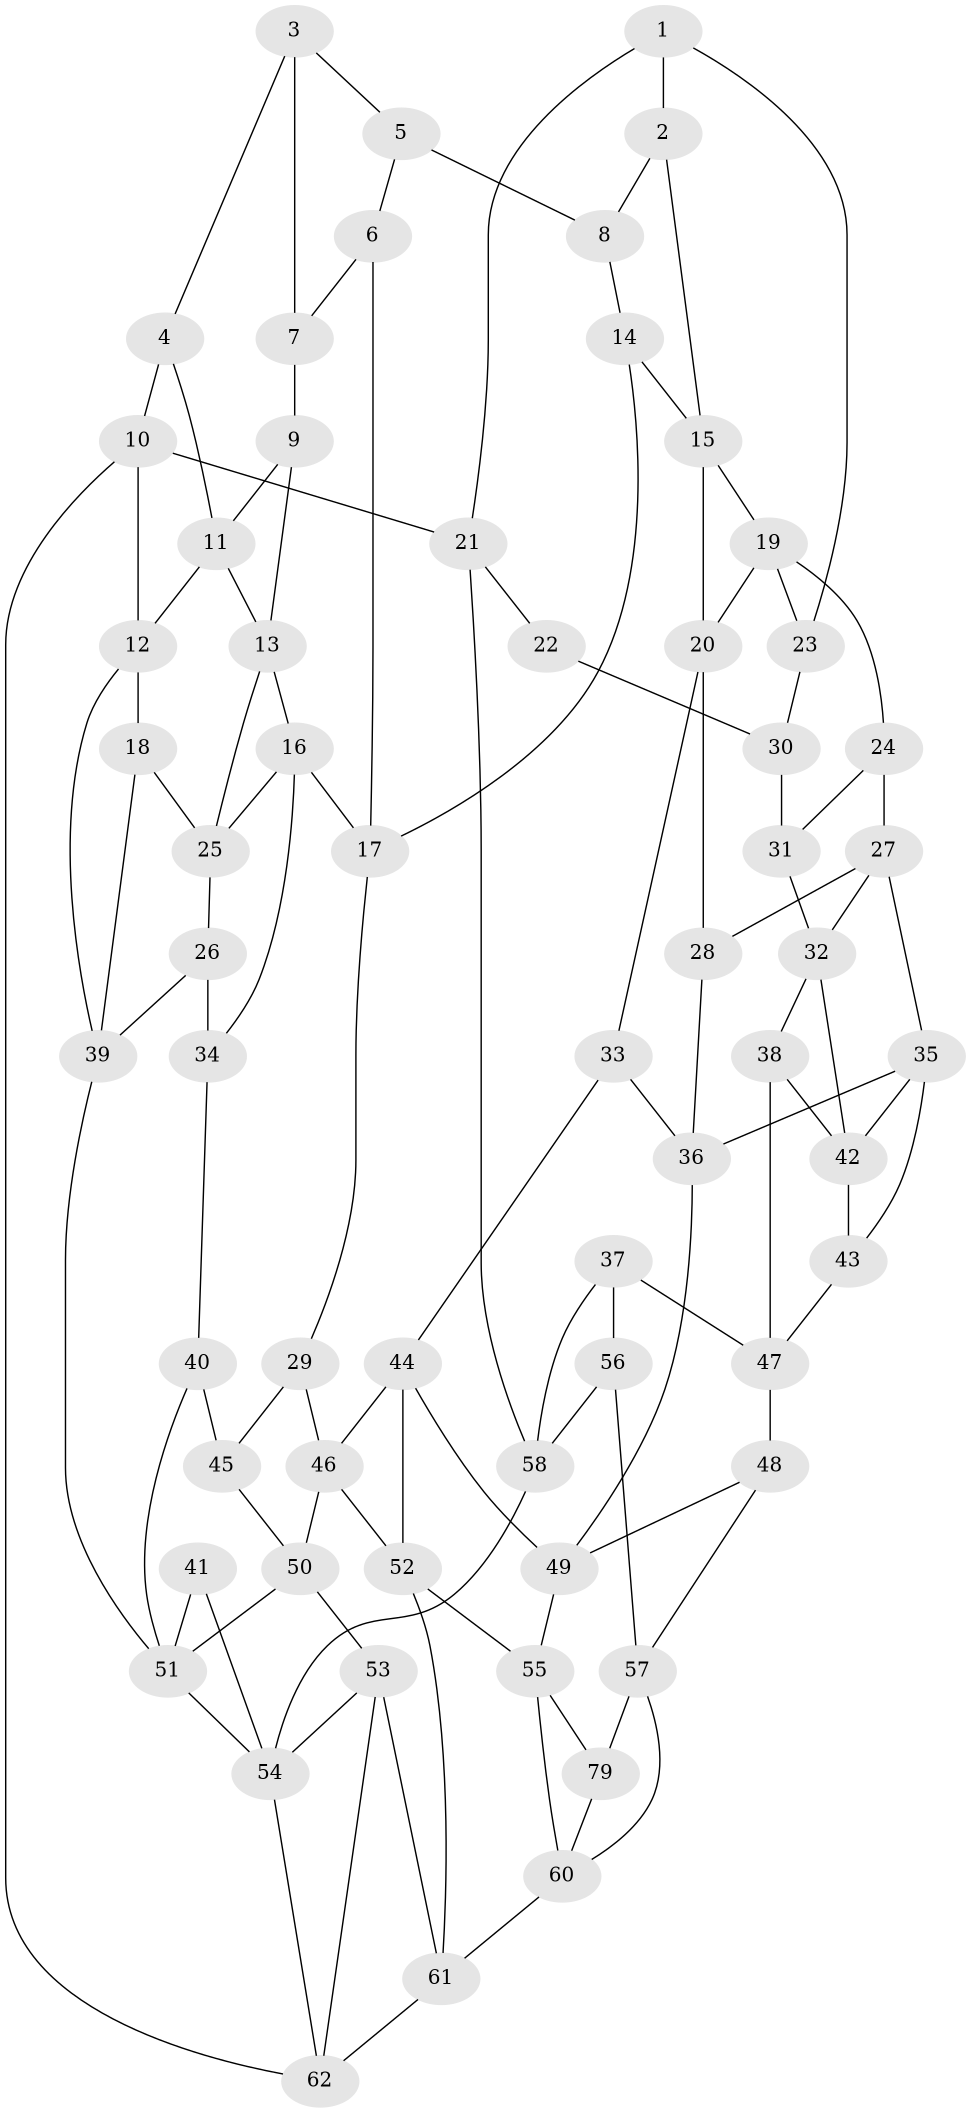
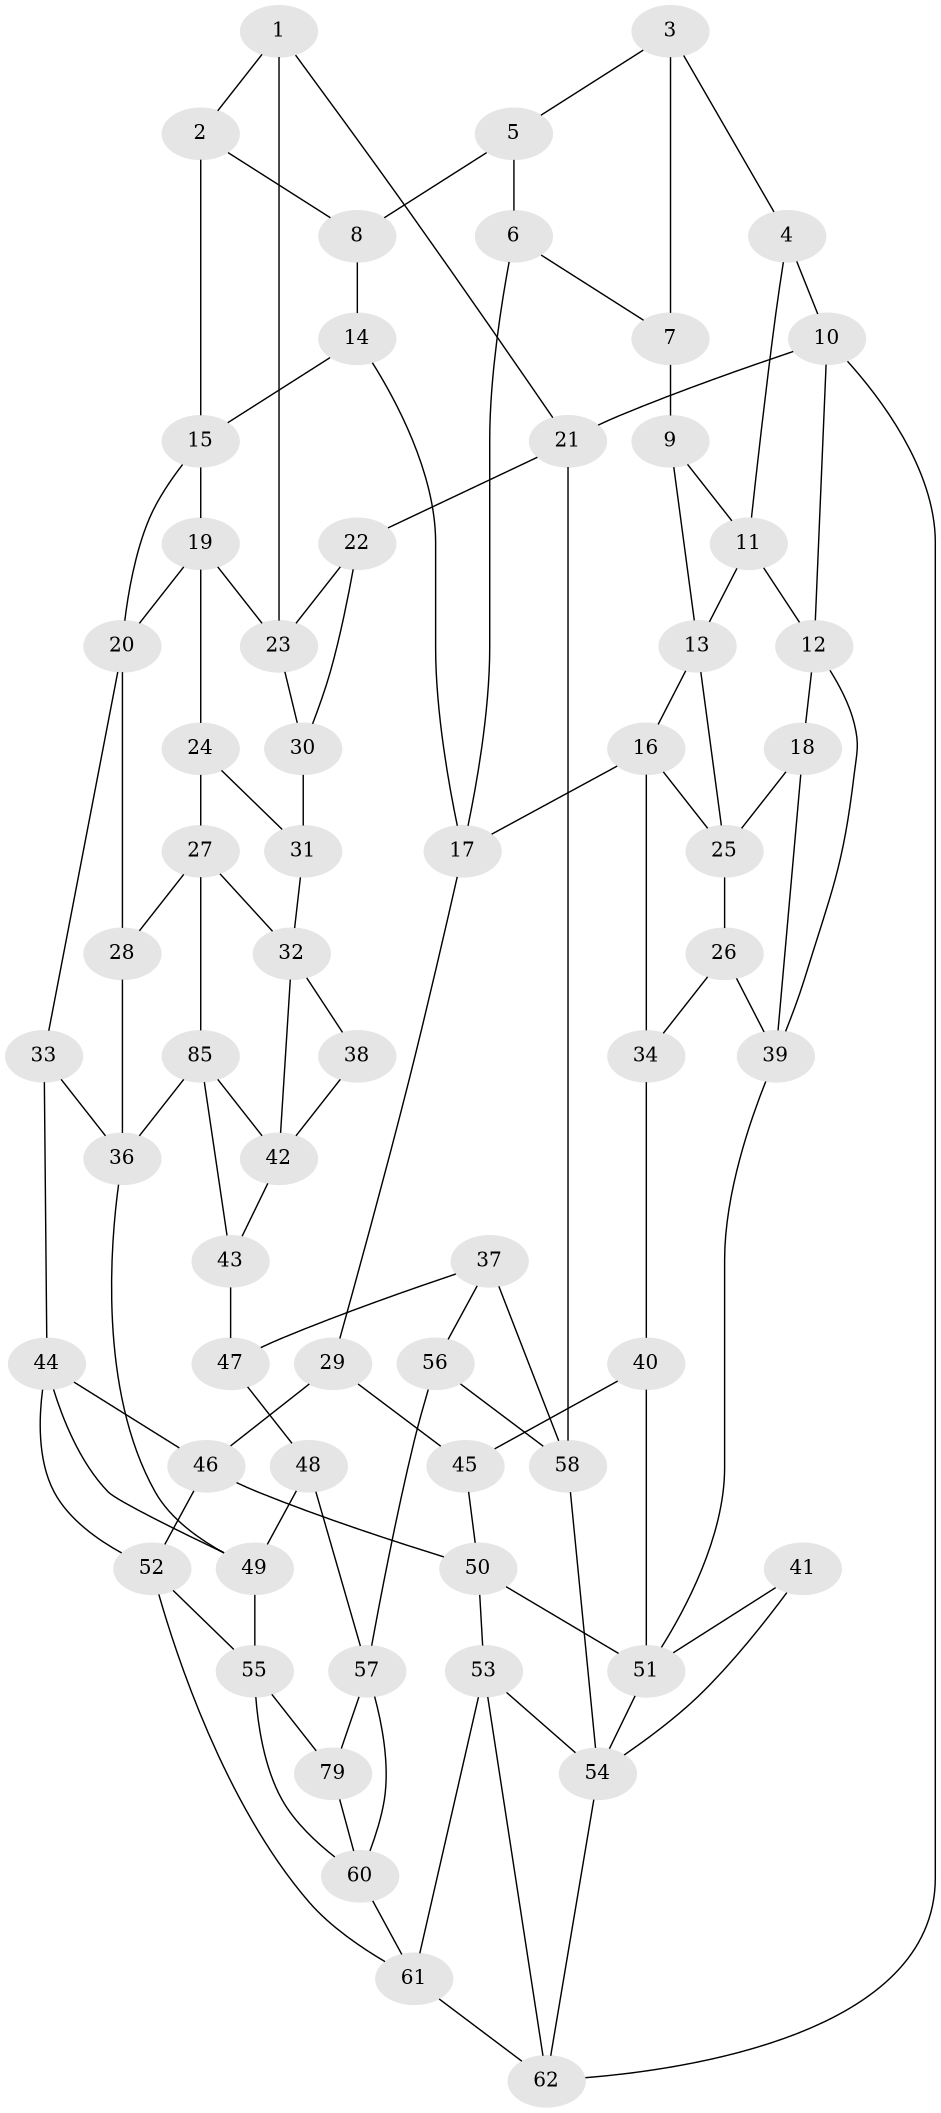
none -> (318, 595)
(927, 1056) -> (201, 1056)
(770, 1210) -> none
